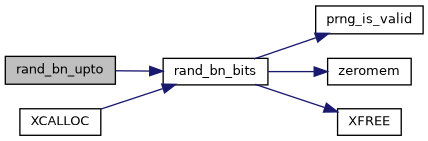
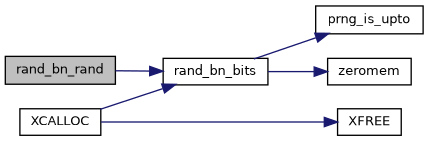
(369, 20) -> (369, 20)
(60, 70) -> (60, 70)
(290, 96) -> (213, 122)
